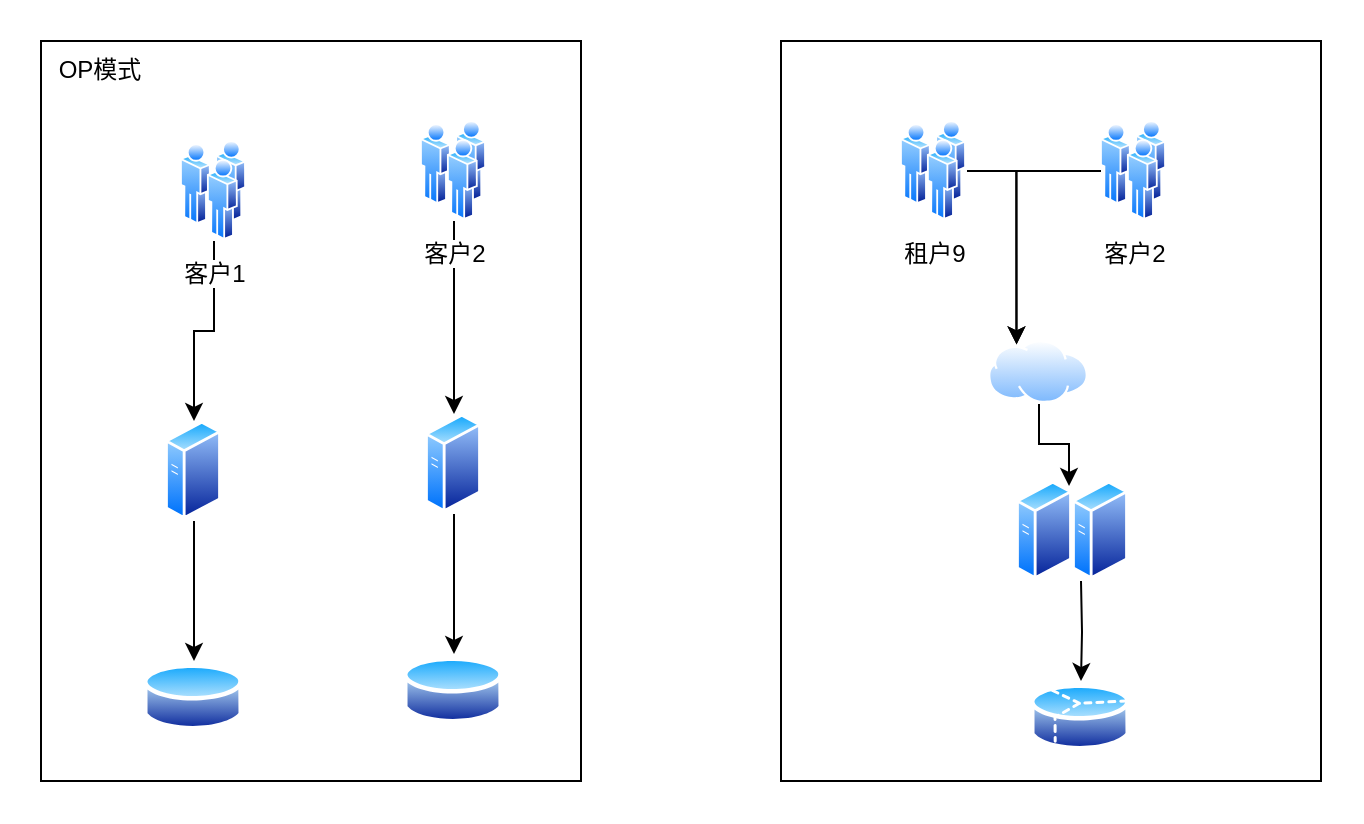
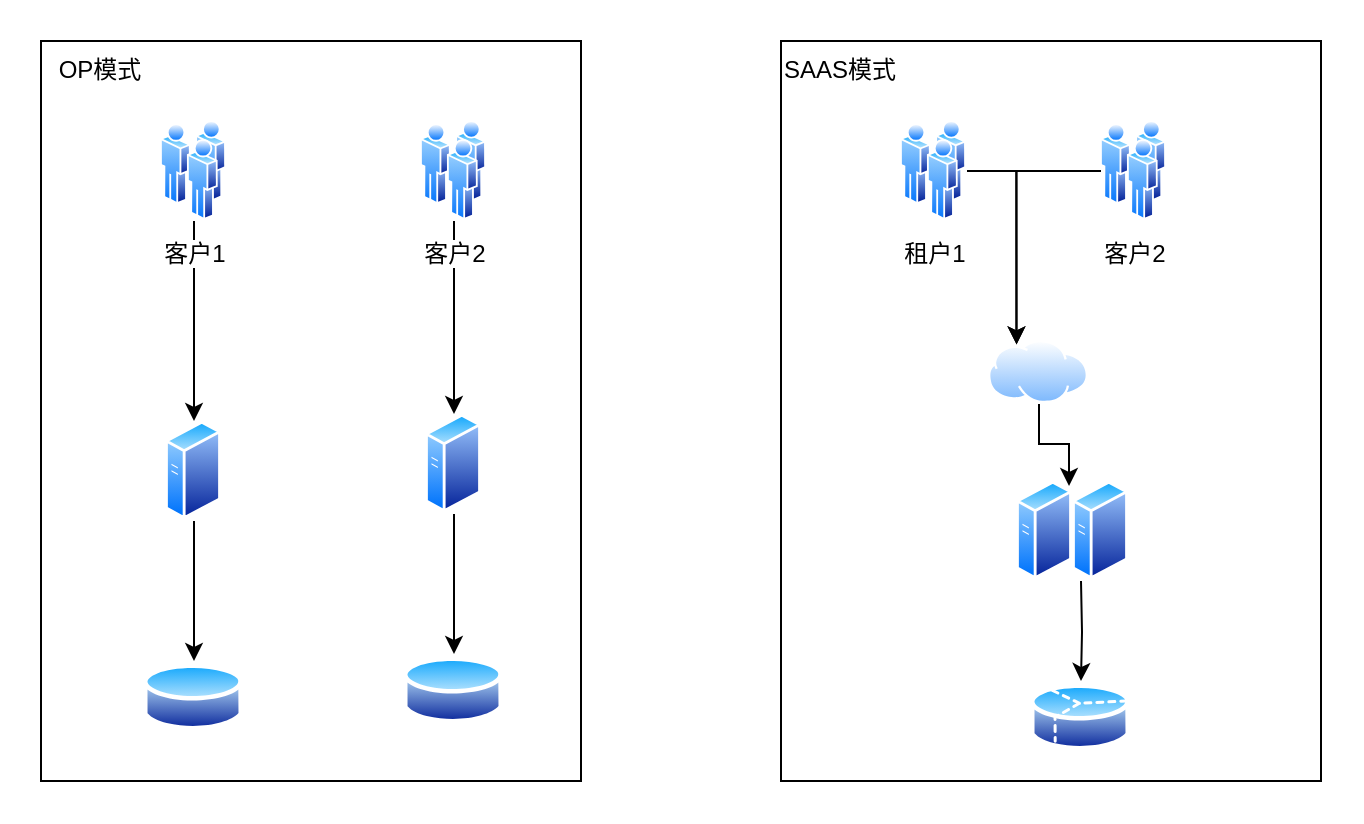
none -> (841, 71)
(214, 191) -> (194, 171)
(936, 255) -> (936, 255)
